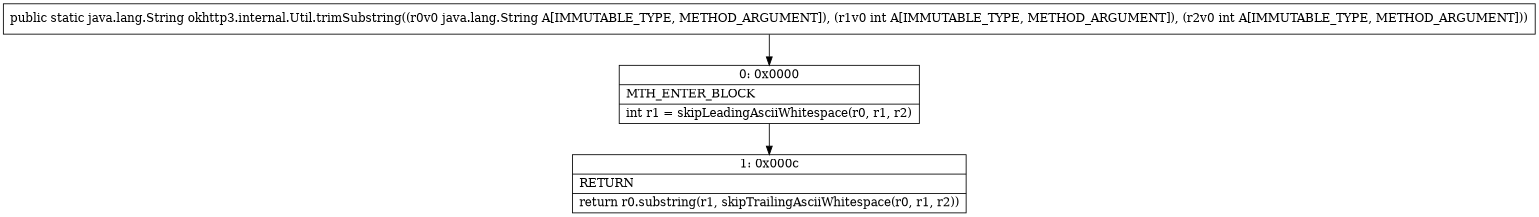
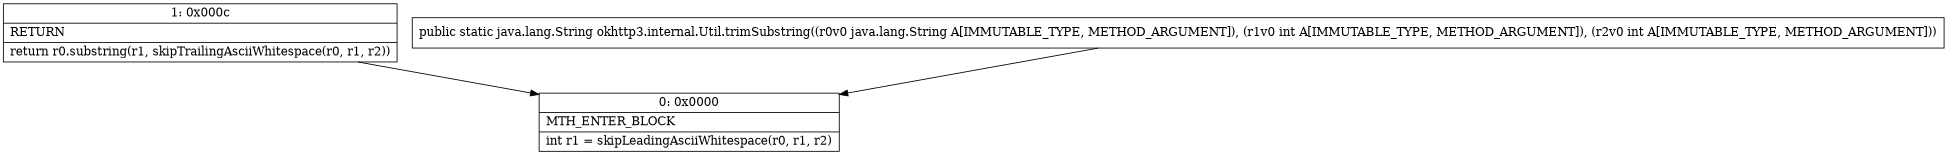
(769, 135) -> (444, 77)
